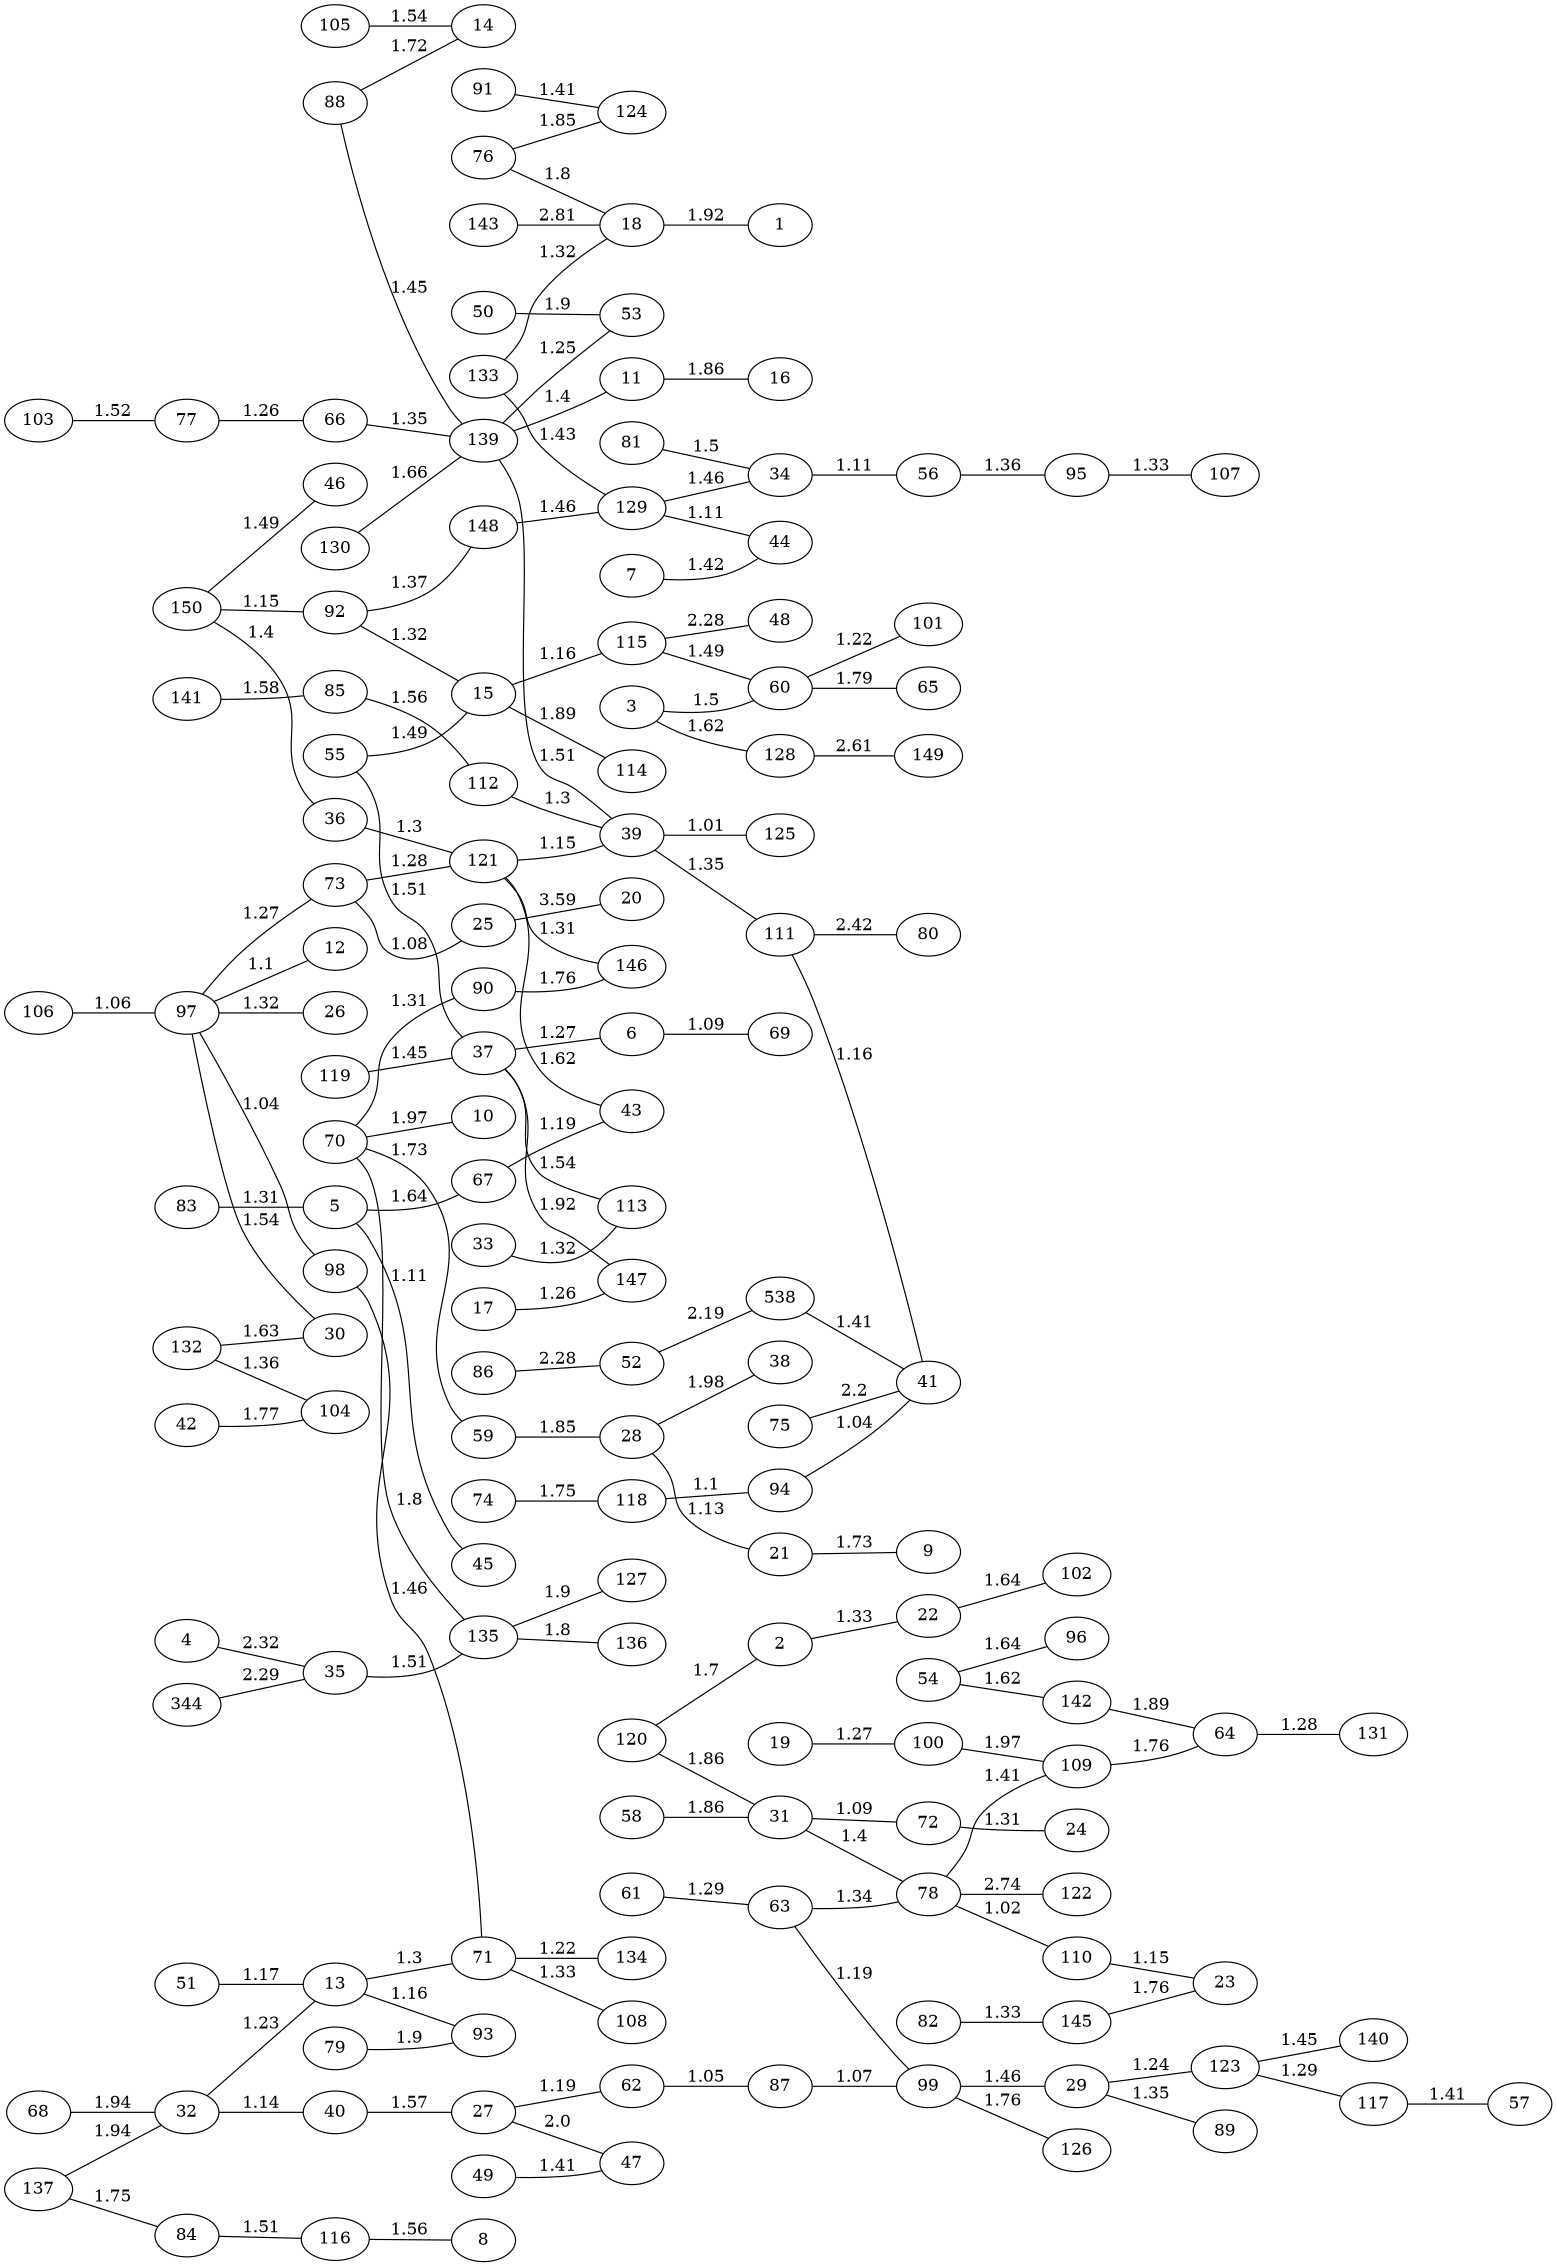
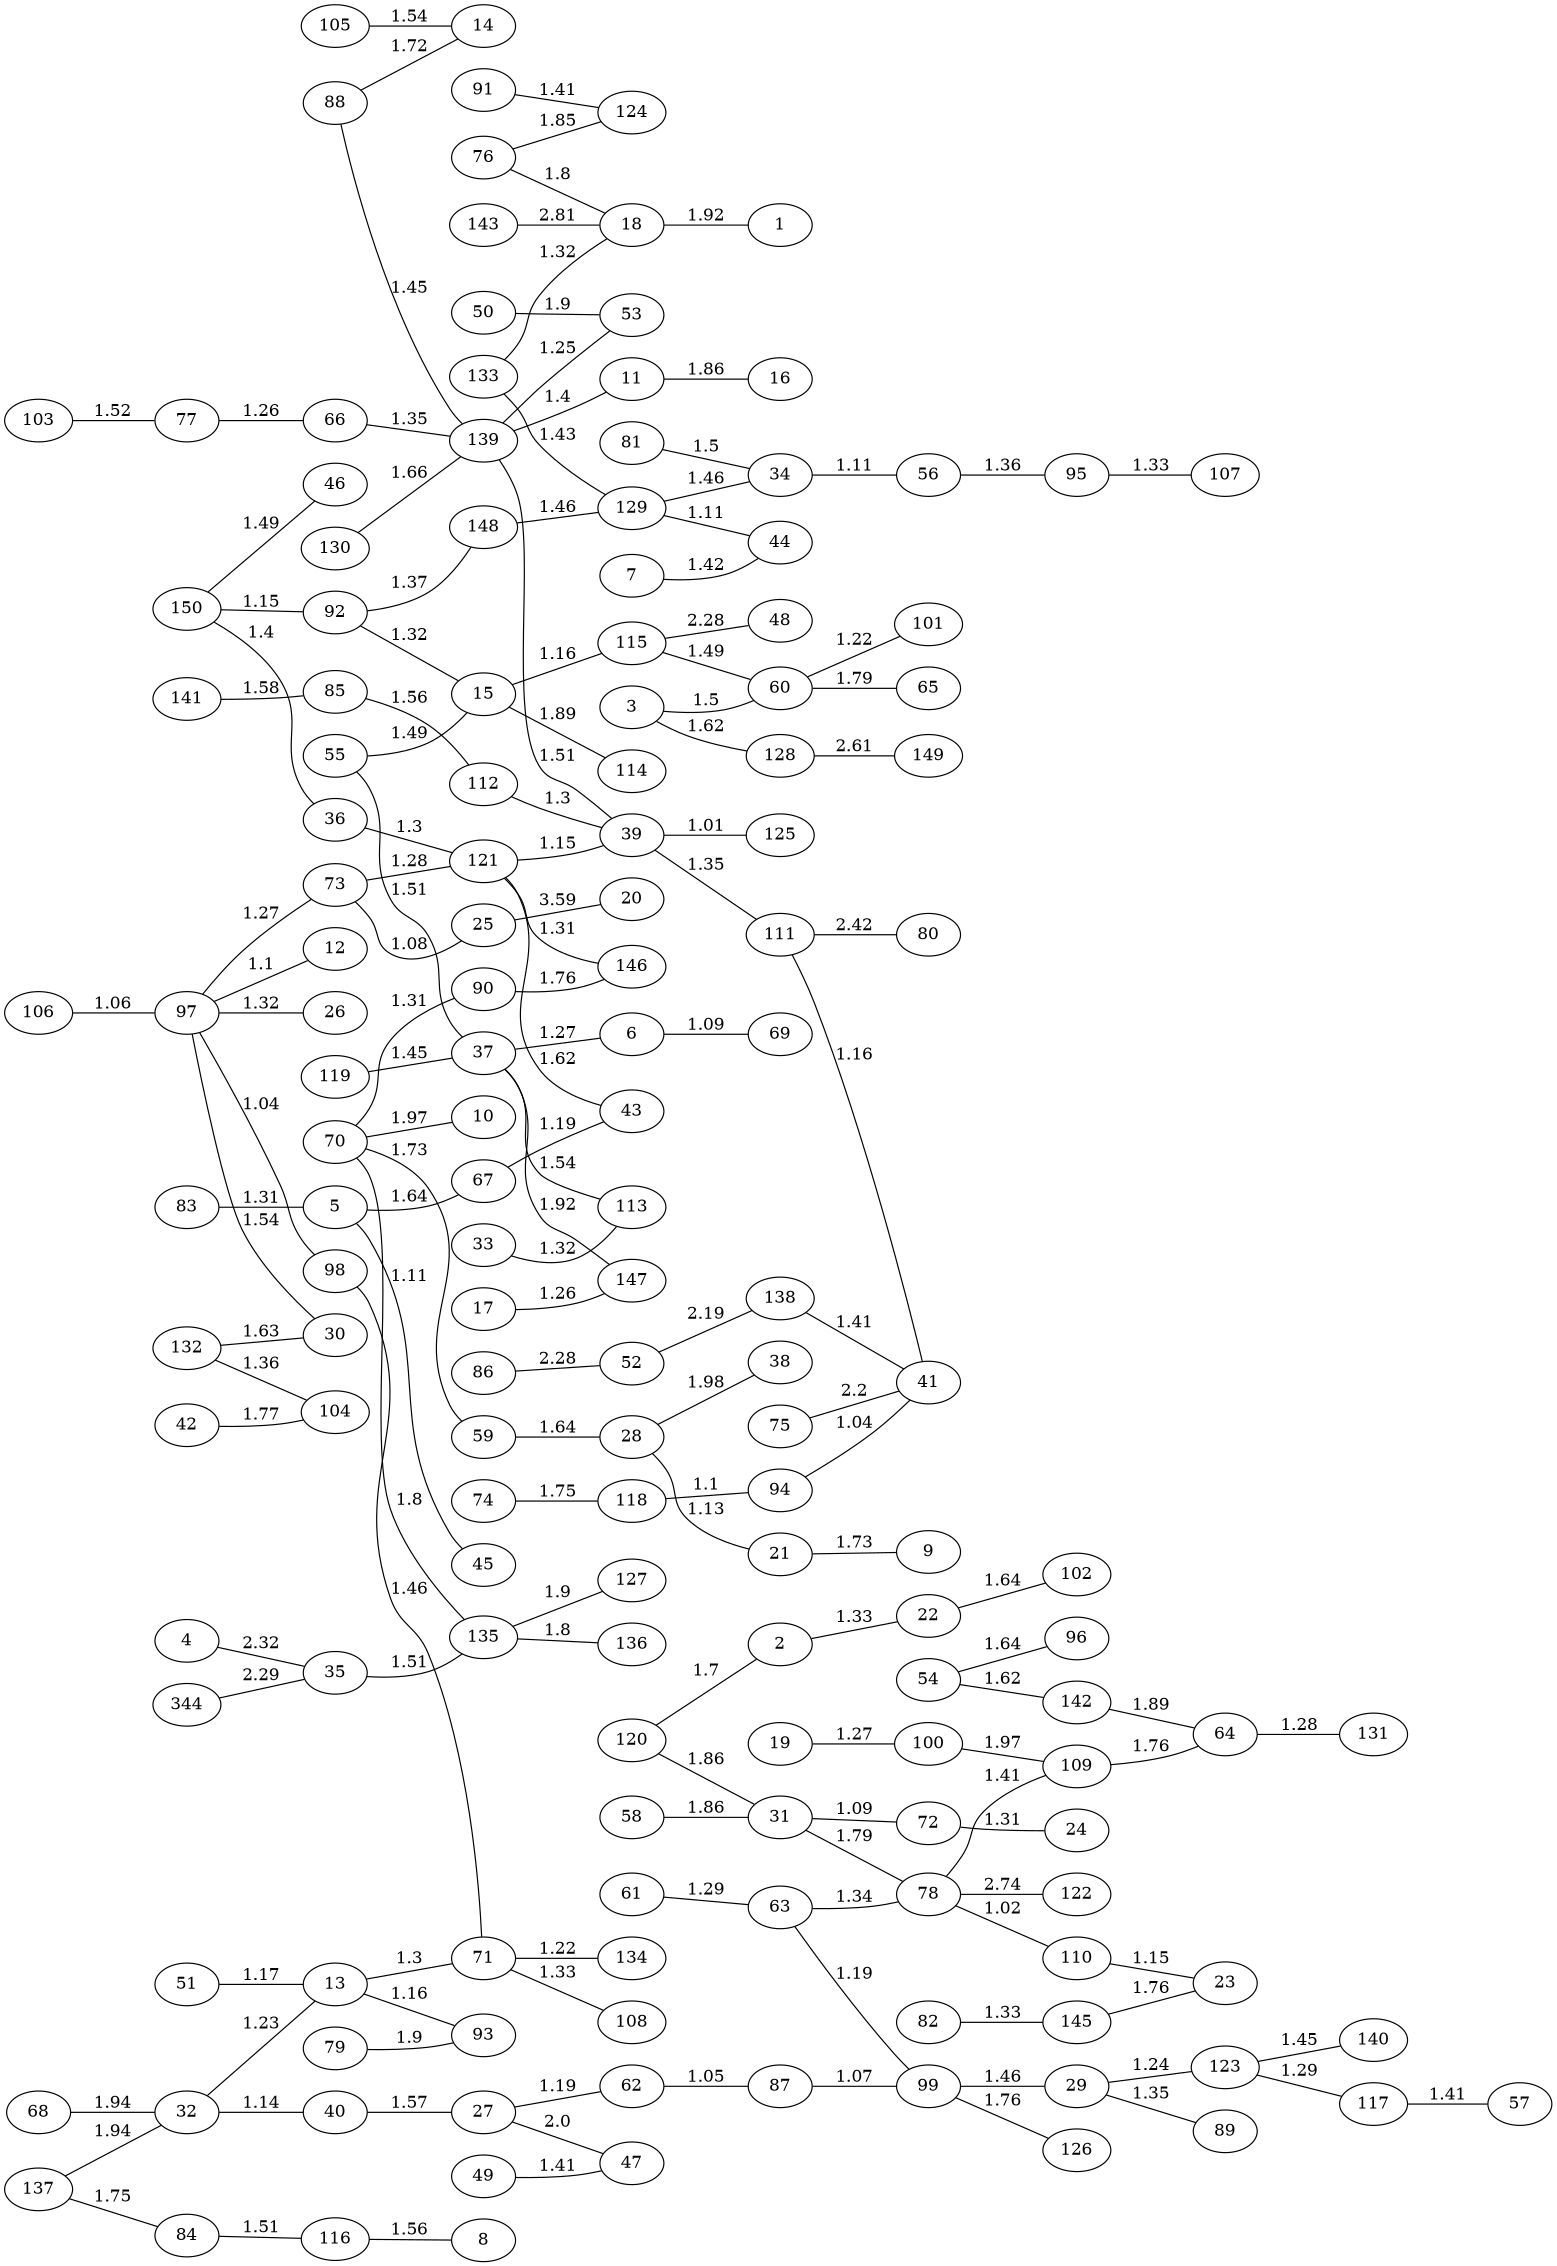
(780, 1298) -> (780, 1298)
(558, 1428) -> (558, 1428)
(854, 1837) -> (854, 1837)
